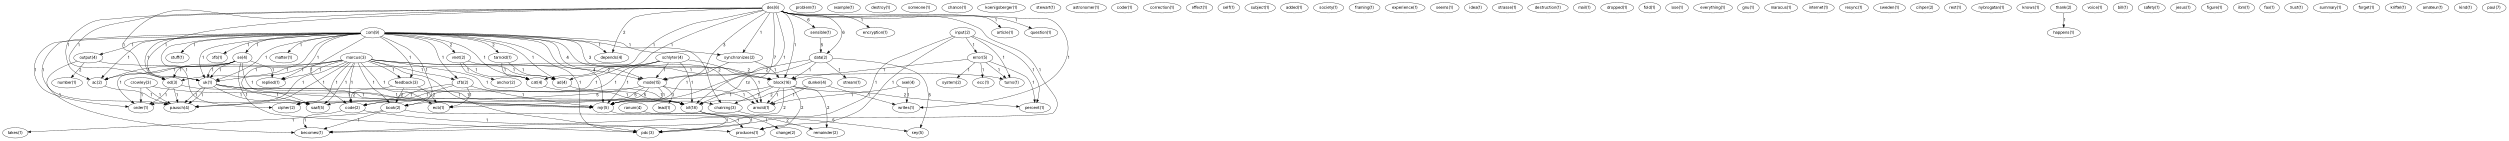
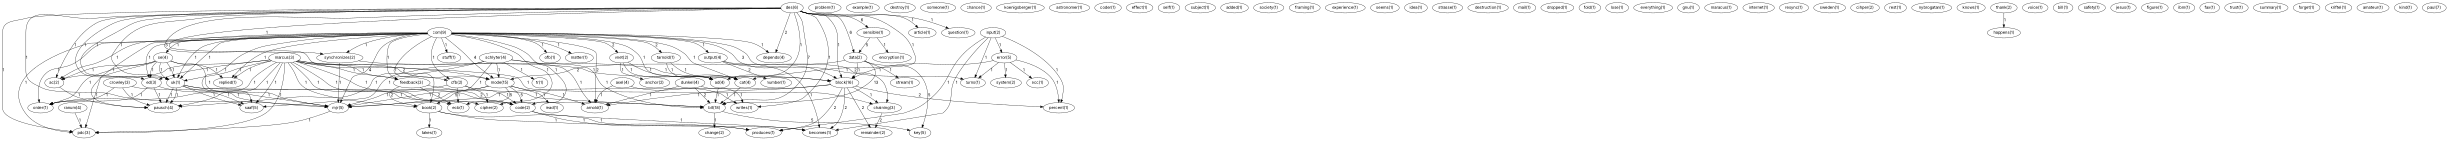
(1046, 8) -> none
(1162, 8) -> none
(825, 14) -> (882, 44)
none -> (540, 83)
